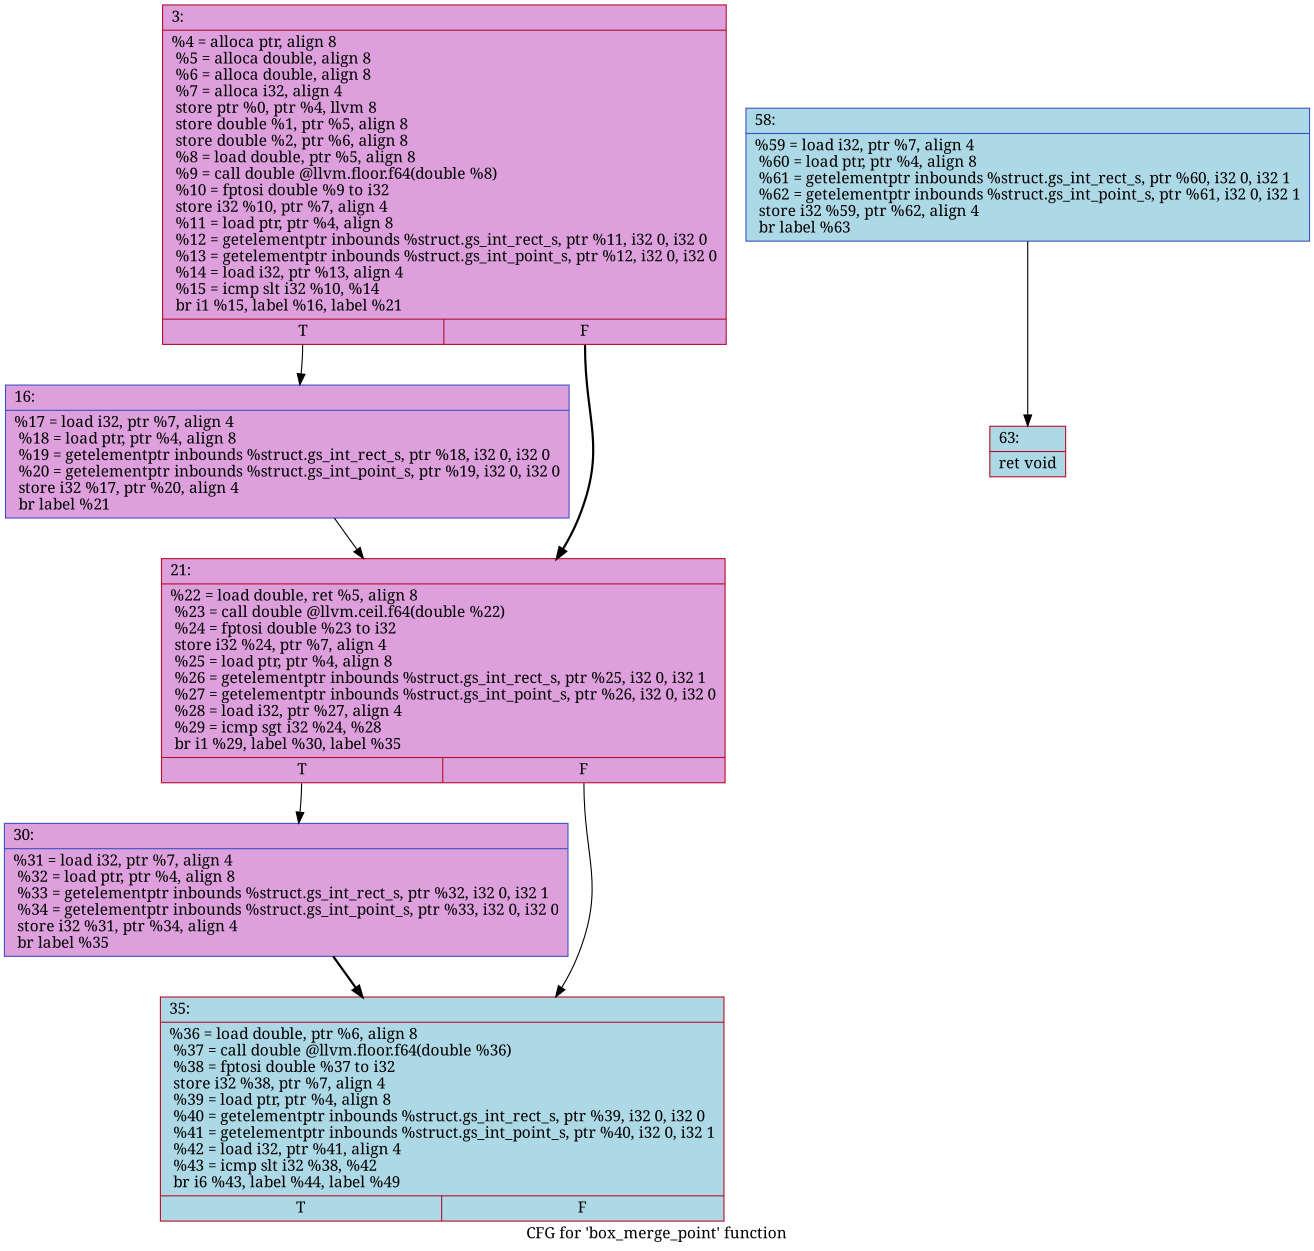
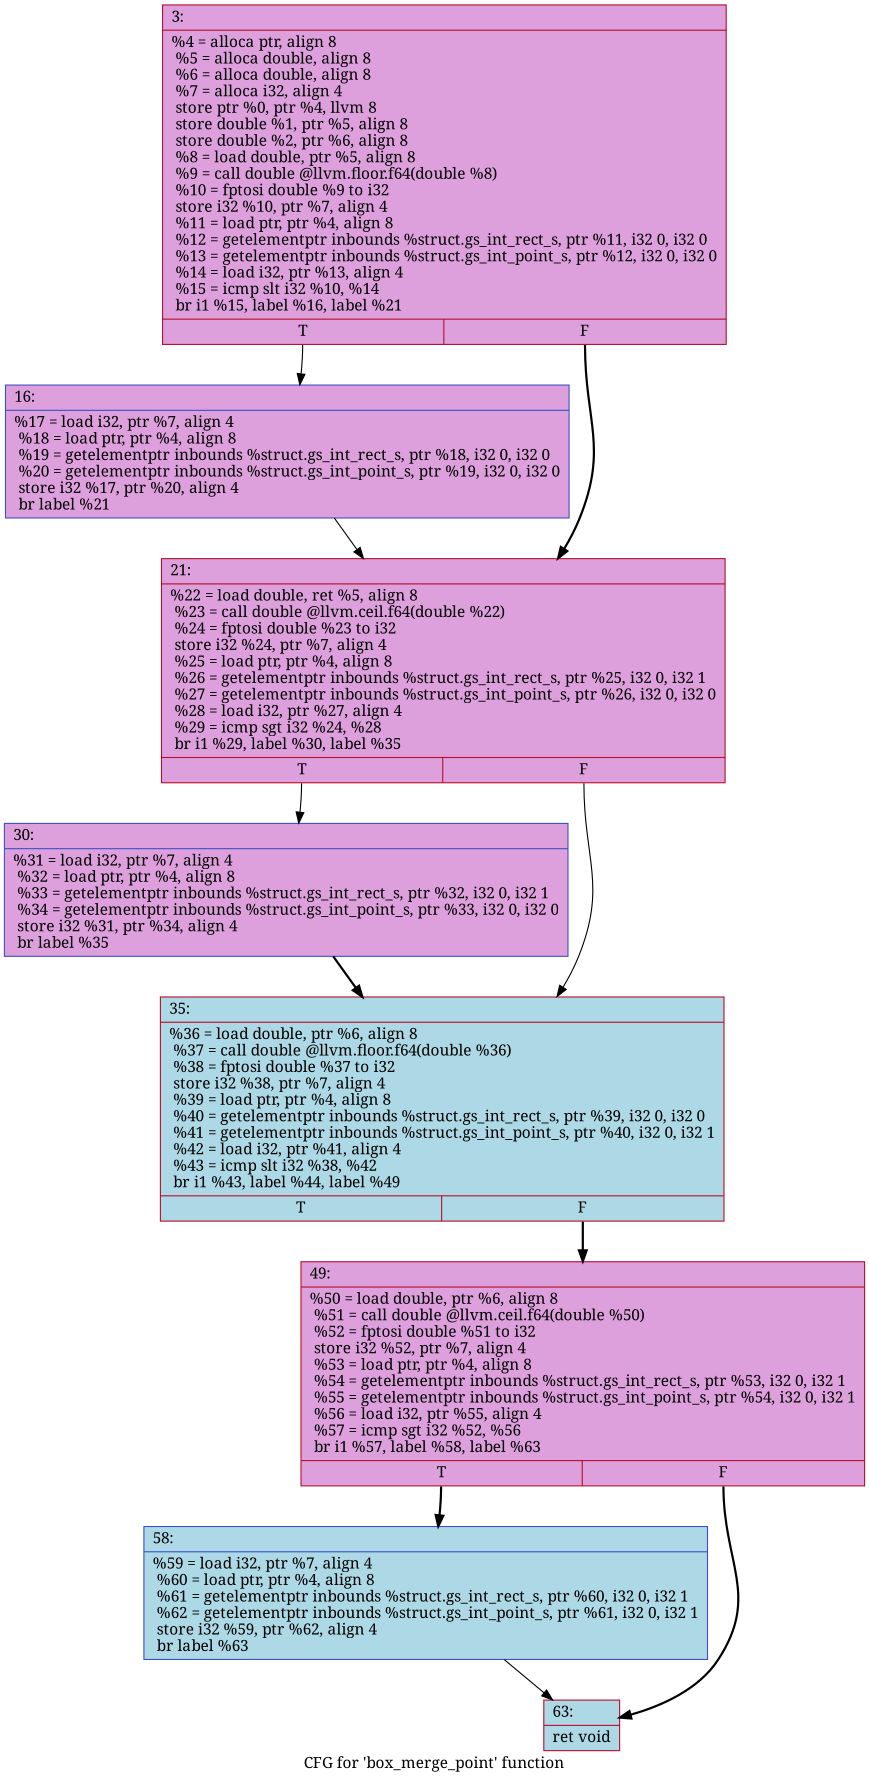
(285, 1183) -> (285, 1183)
none -> (583, 1374)
